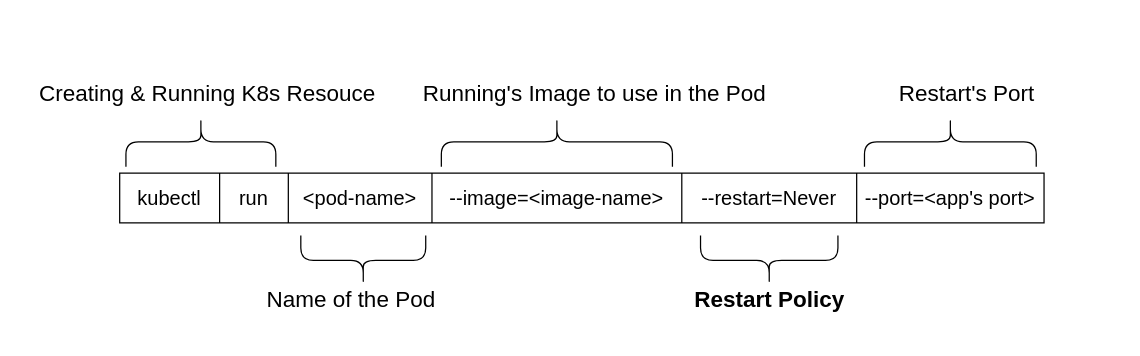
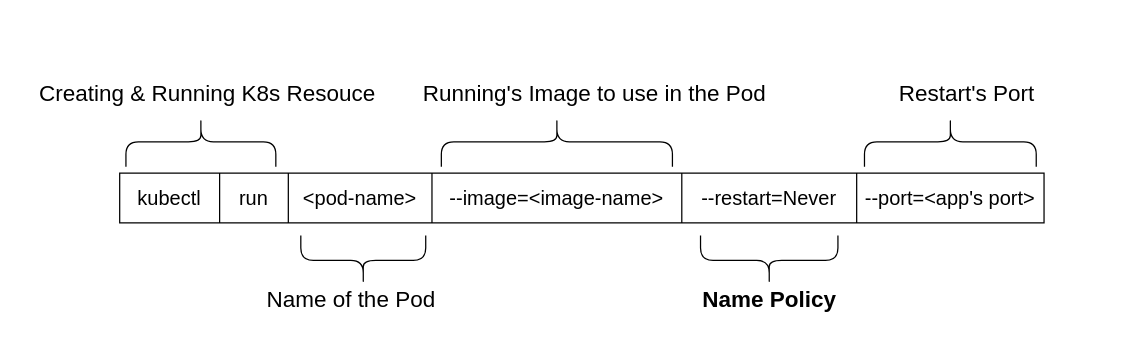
(770, 298) -> (770, 298)
